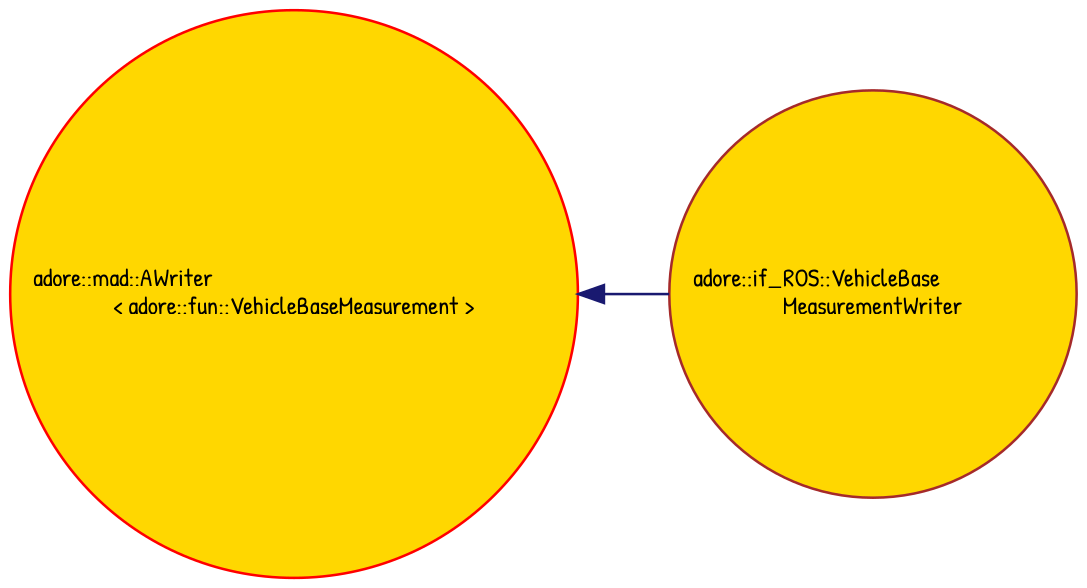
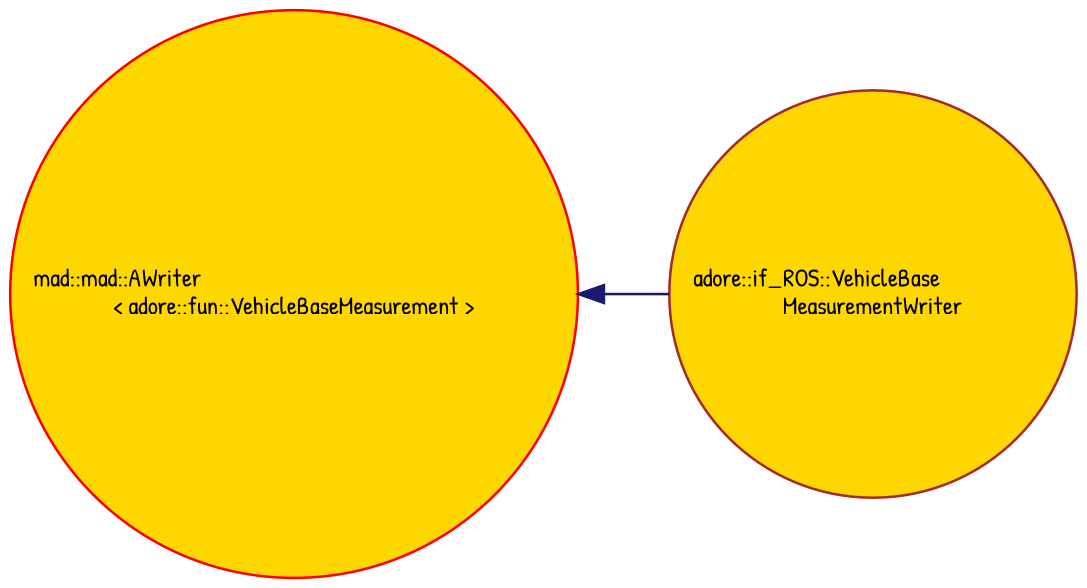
(294, 294) -> (294, 294)
